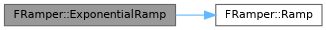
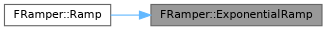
(190, 15) -> (125, 15)
